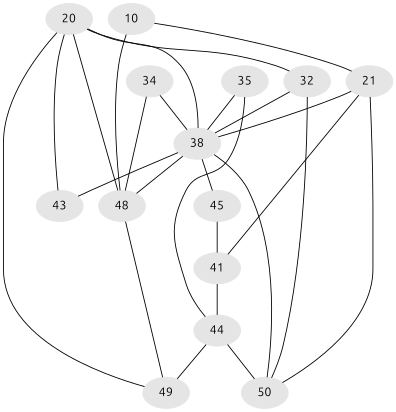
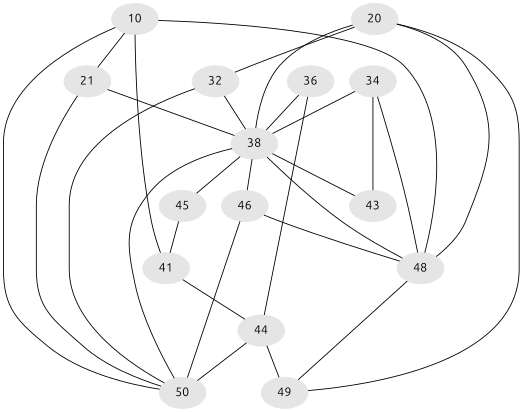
(245, 81) -> (311, 81)
(54, 112) -> (373, 144)
(293, 175) -> (141, 145)
none -> (245, 206)
none -> (3, 228)
